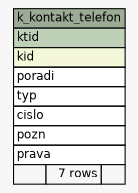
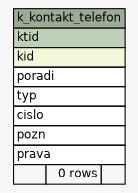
(78, 174) -> (78, 174)
